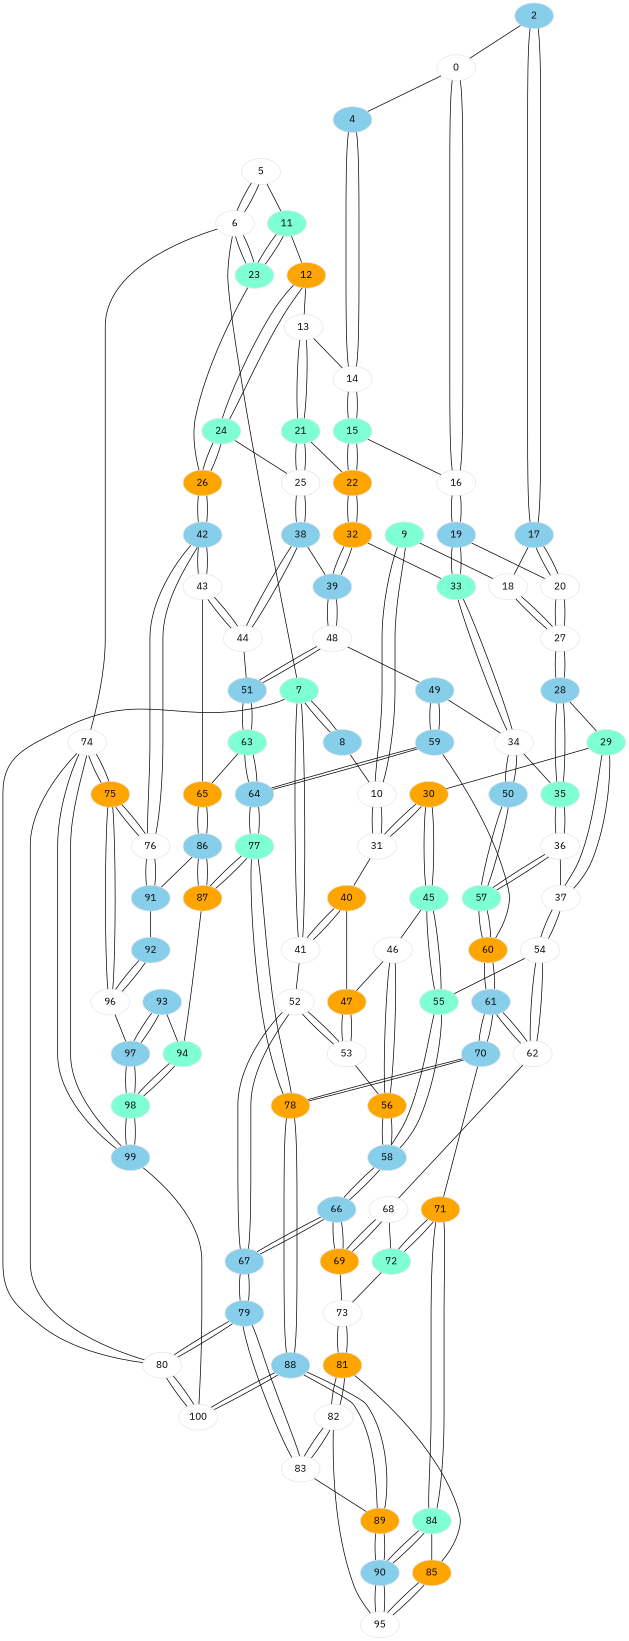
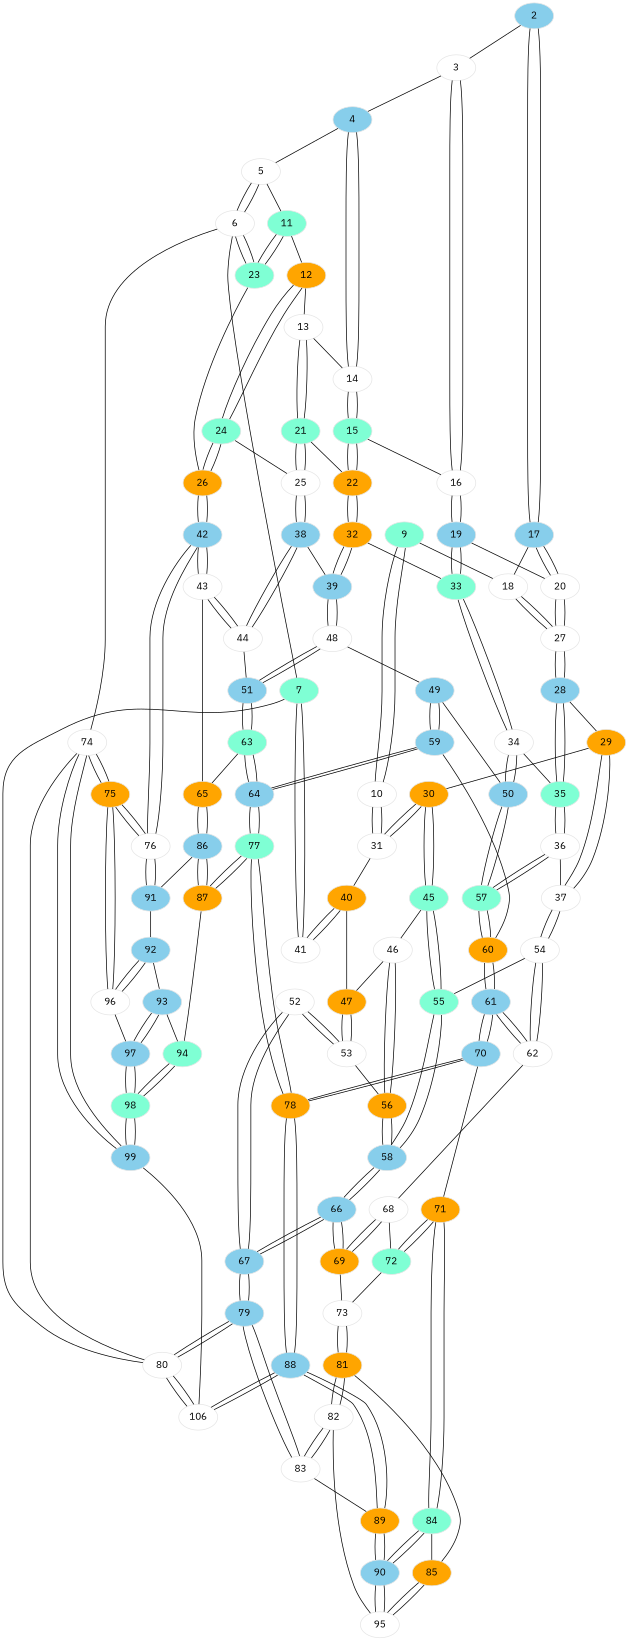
(456, 68) -> (456, 68)
none -> (307, 146)
(474, 717) -> (471, 742)
(342, 742) -> none
(606, 742) -> (606, 742)
none -> (156, 976)
(298, 976) -> none
(198, 1417) -> (198, 1417)
